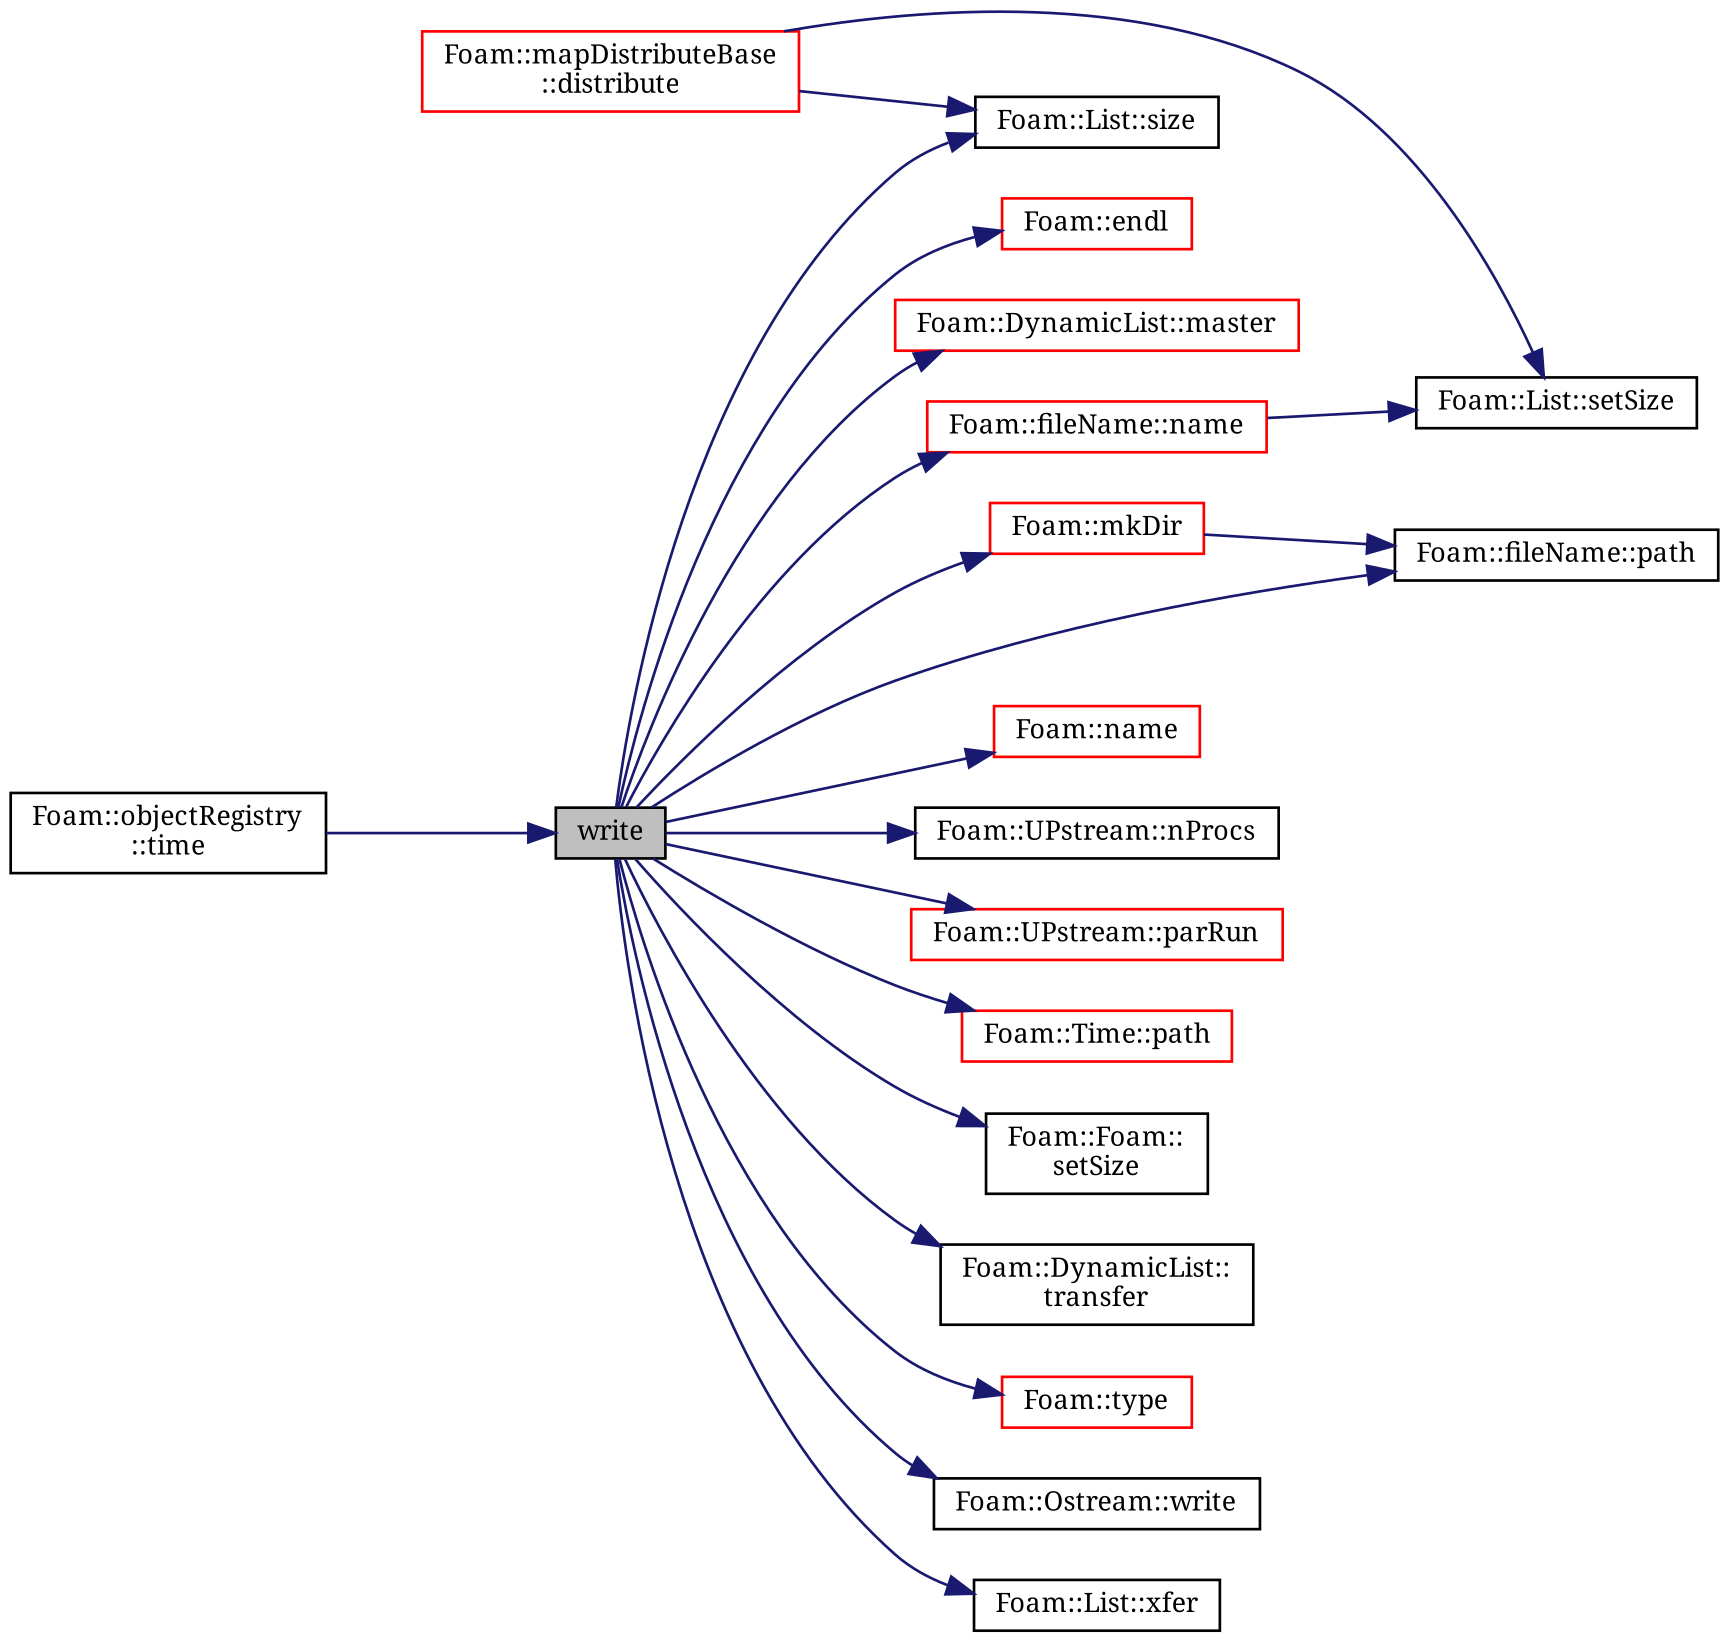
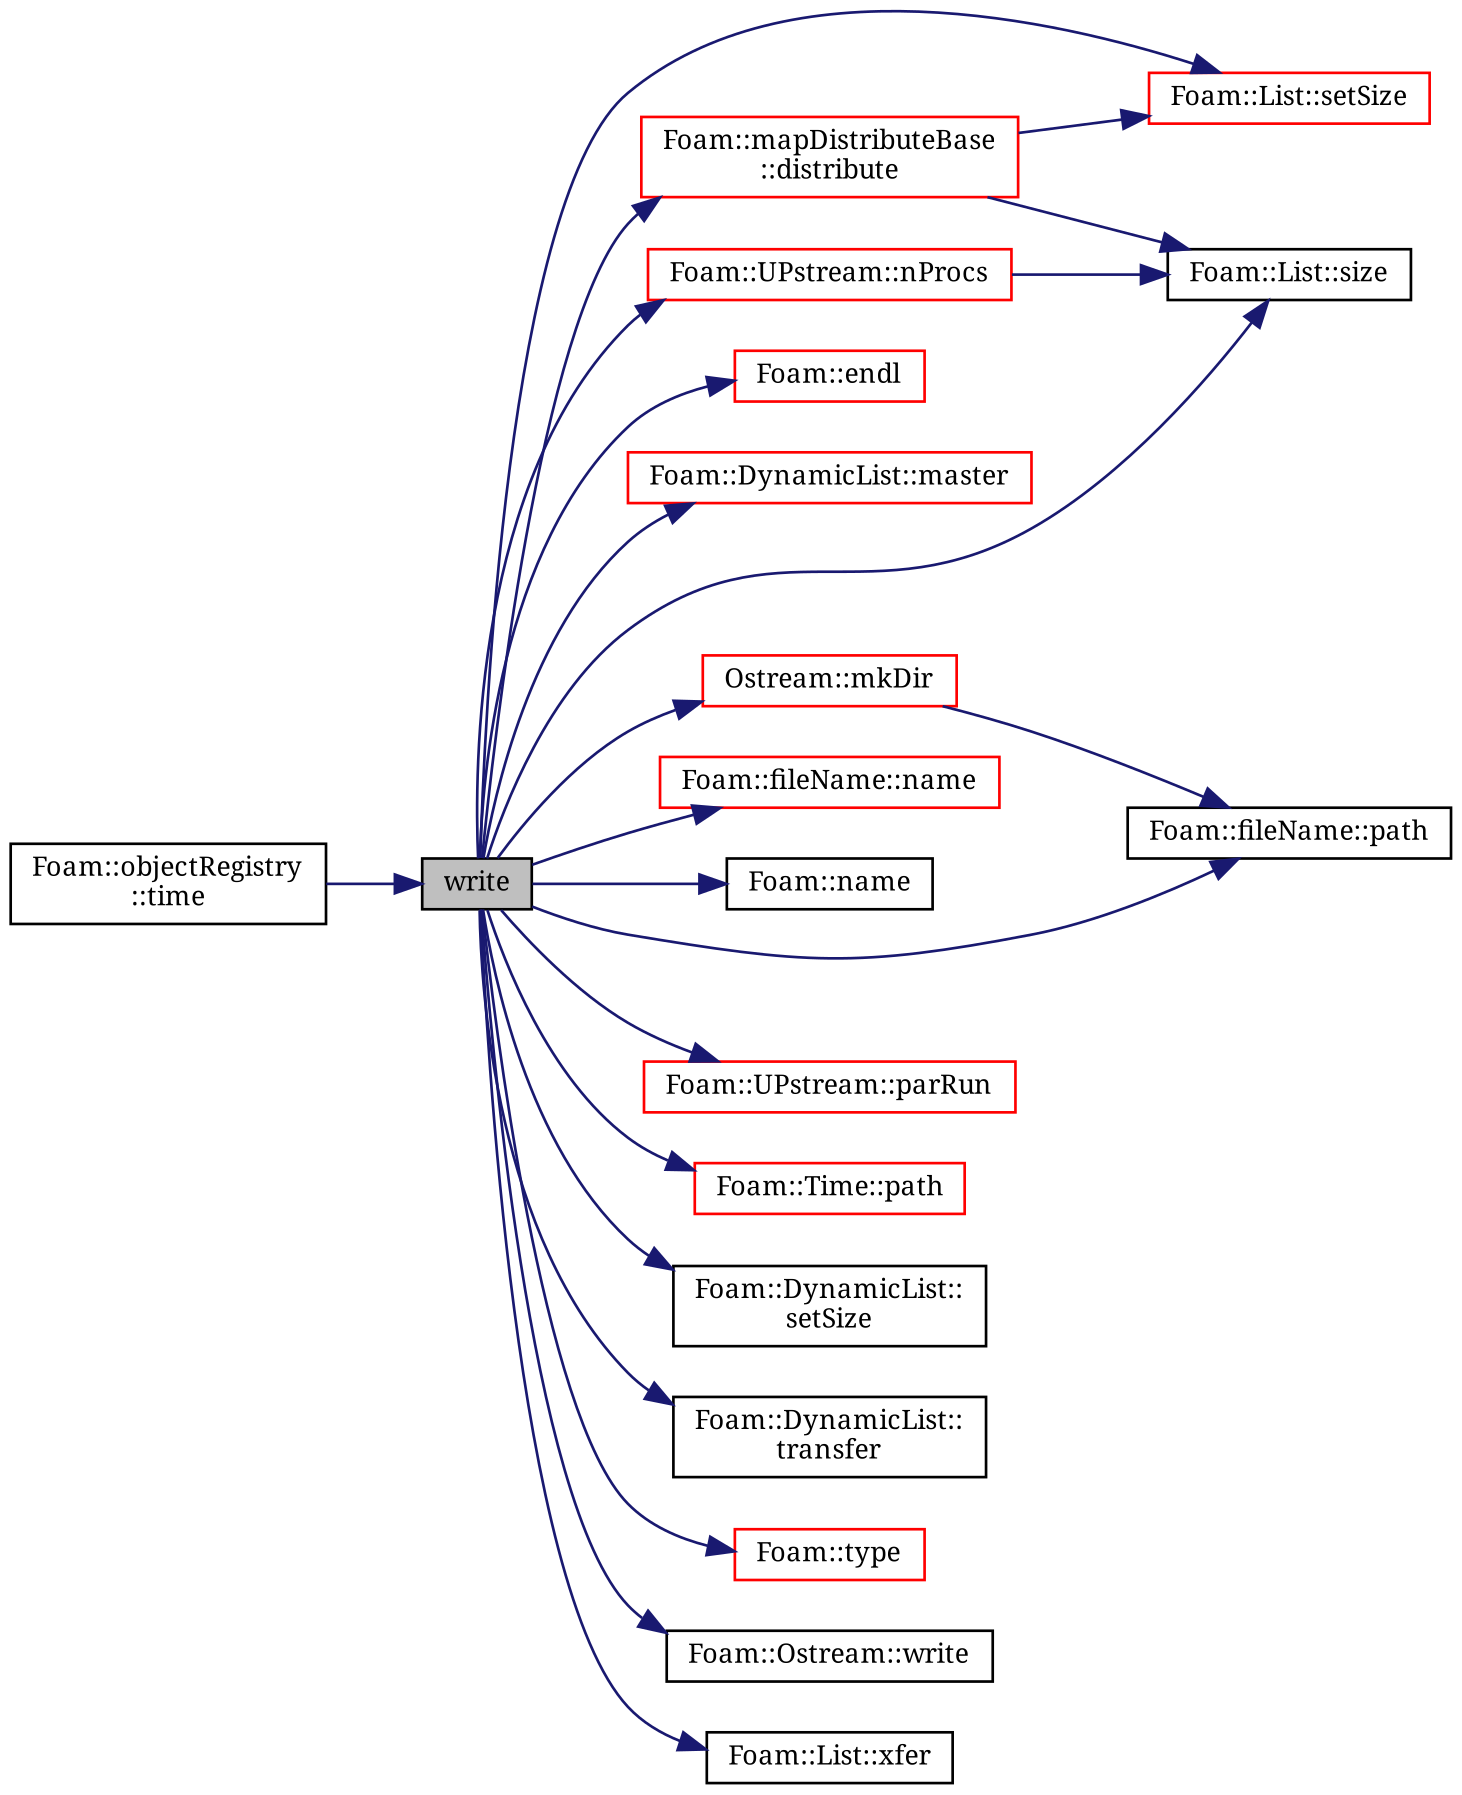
none -> (1076, 275)
none -> (562, 379)
(1557, 403) -> (1289, 98)
(1328, 415) -> (576, 178)
(1097, 528) -> (830, 681)
(1097, 731) -> (830, 884)
(1097, 833) -> (830, 275)
(1097, 1154) -> (830, 1306)
